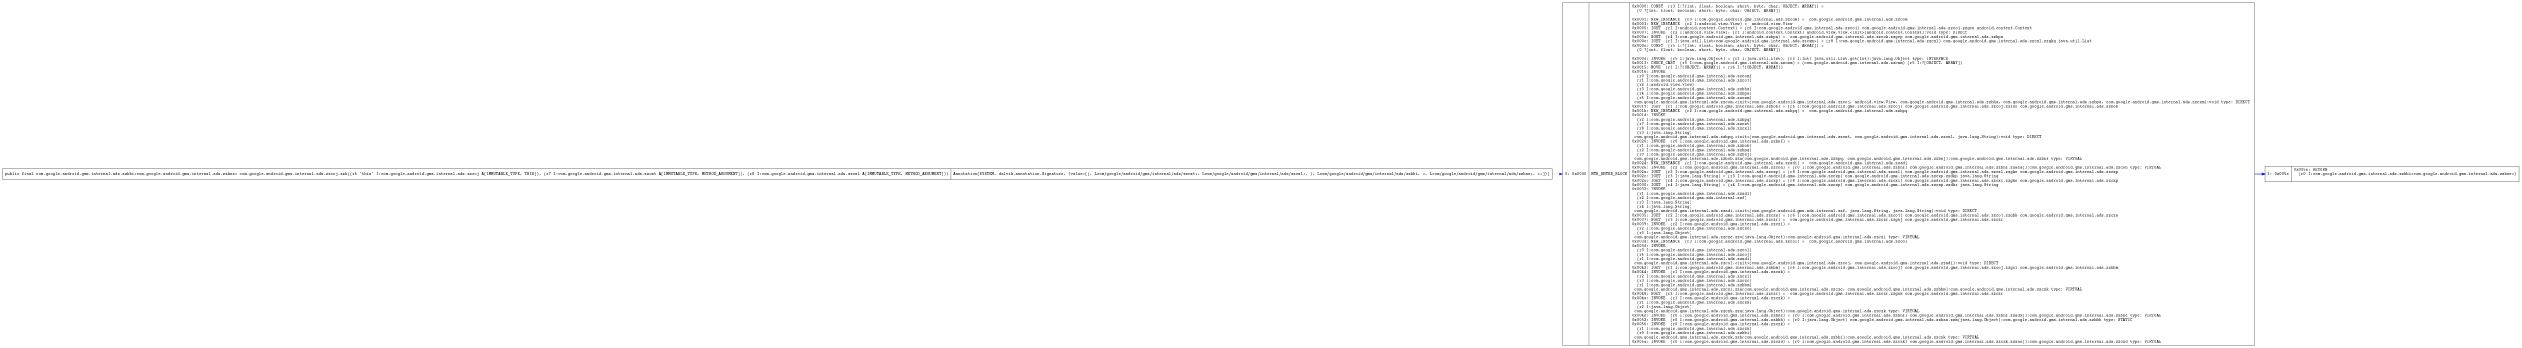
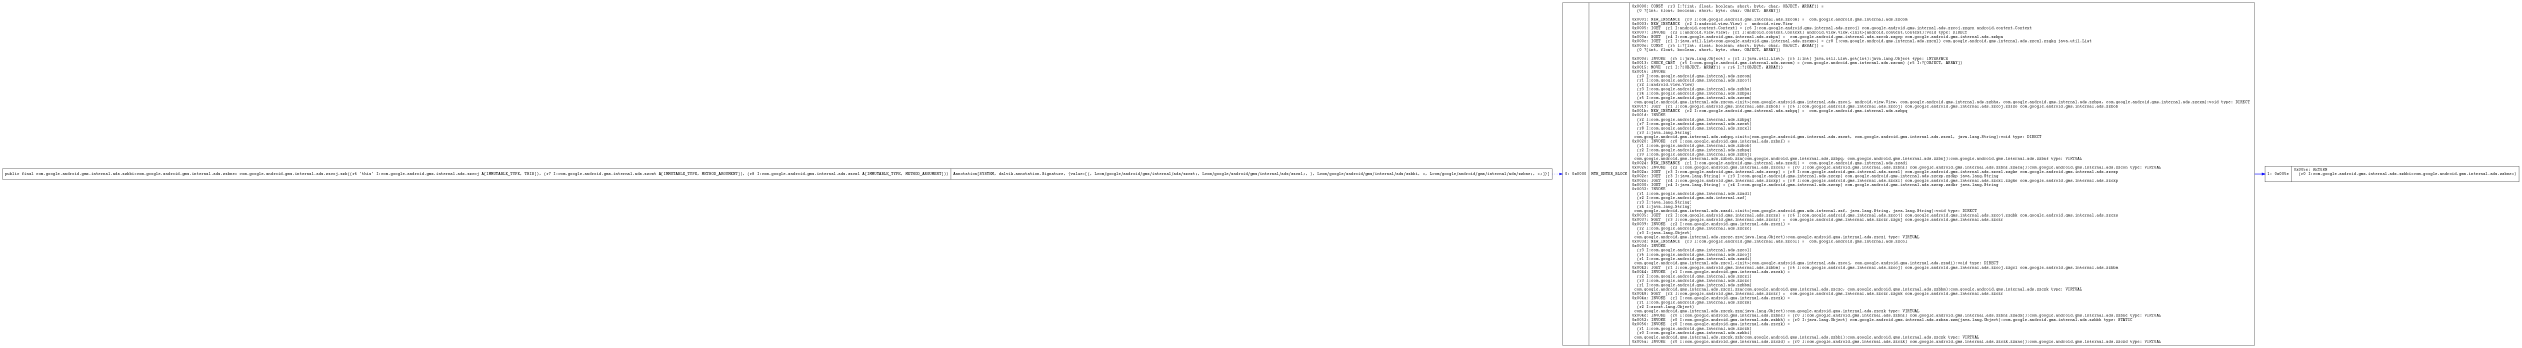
(1662, 307) -> (1663, 307)
